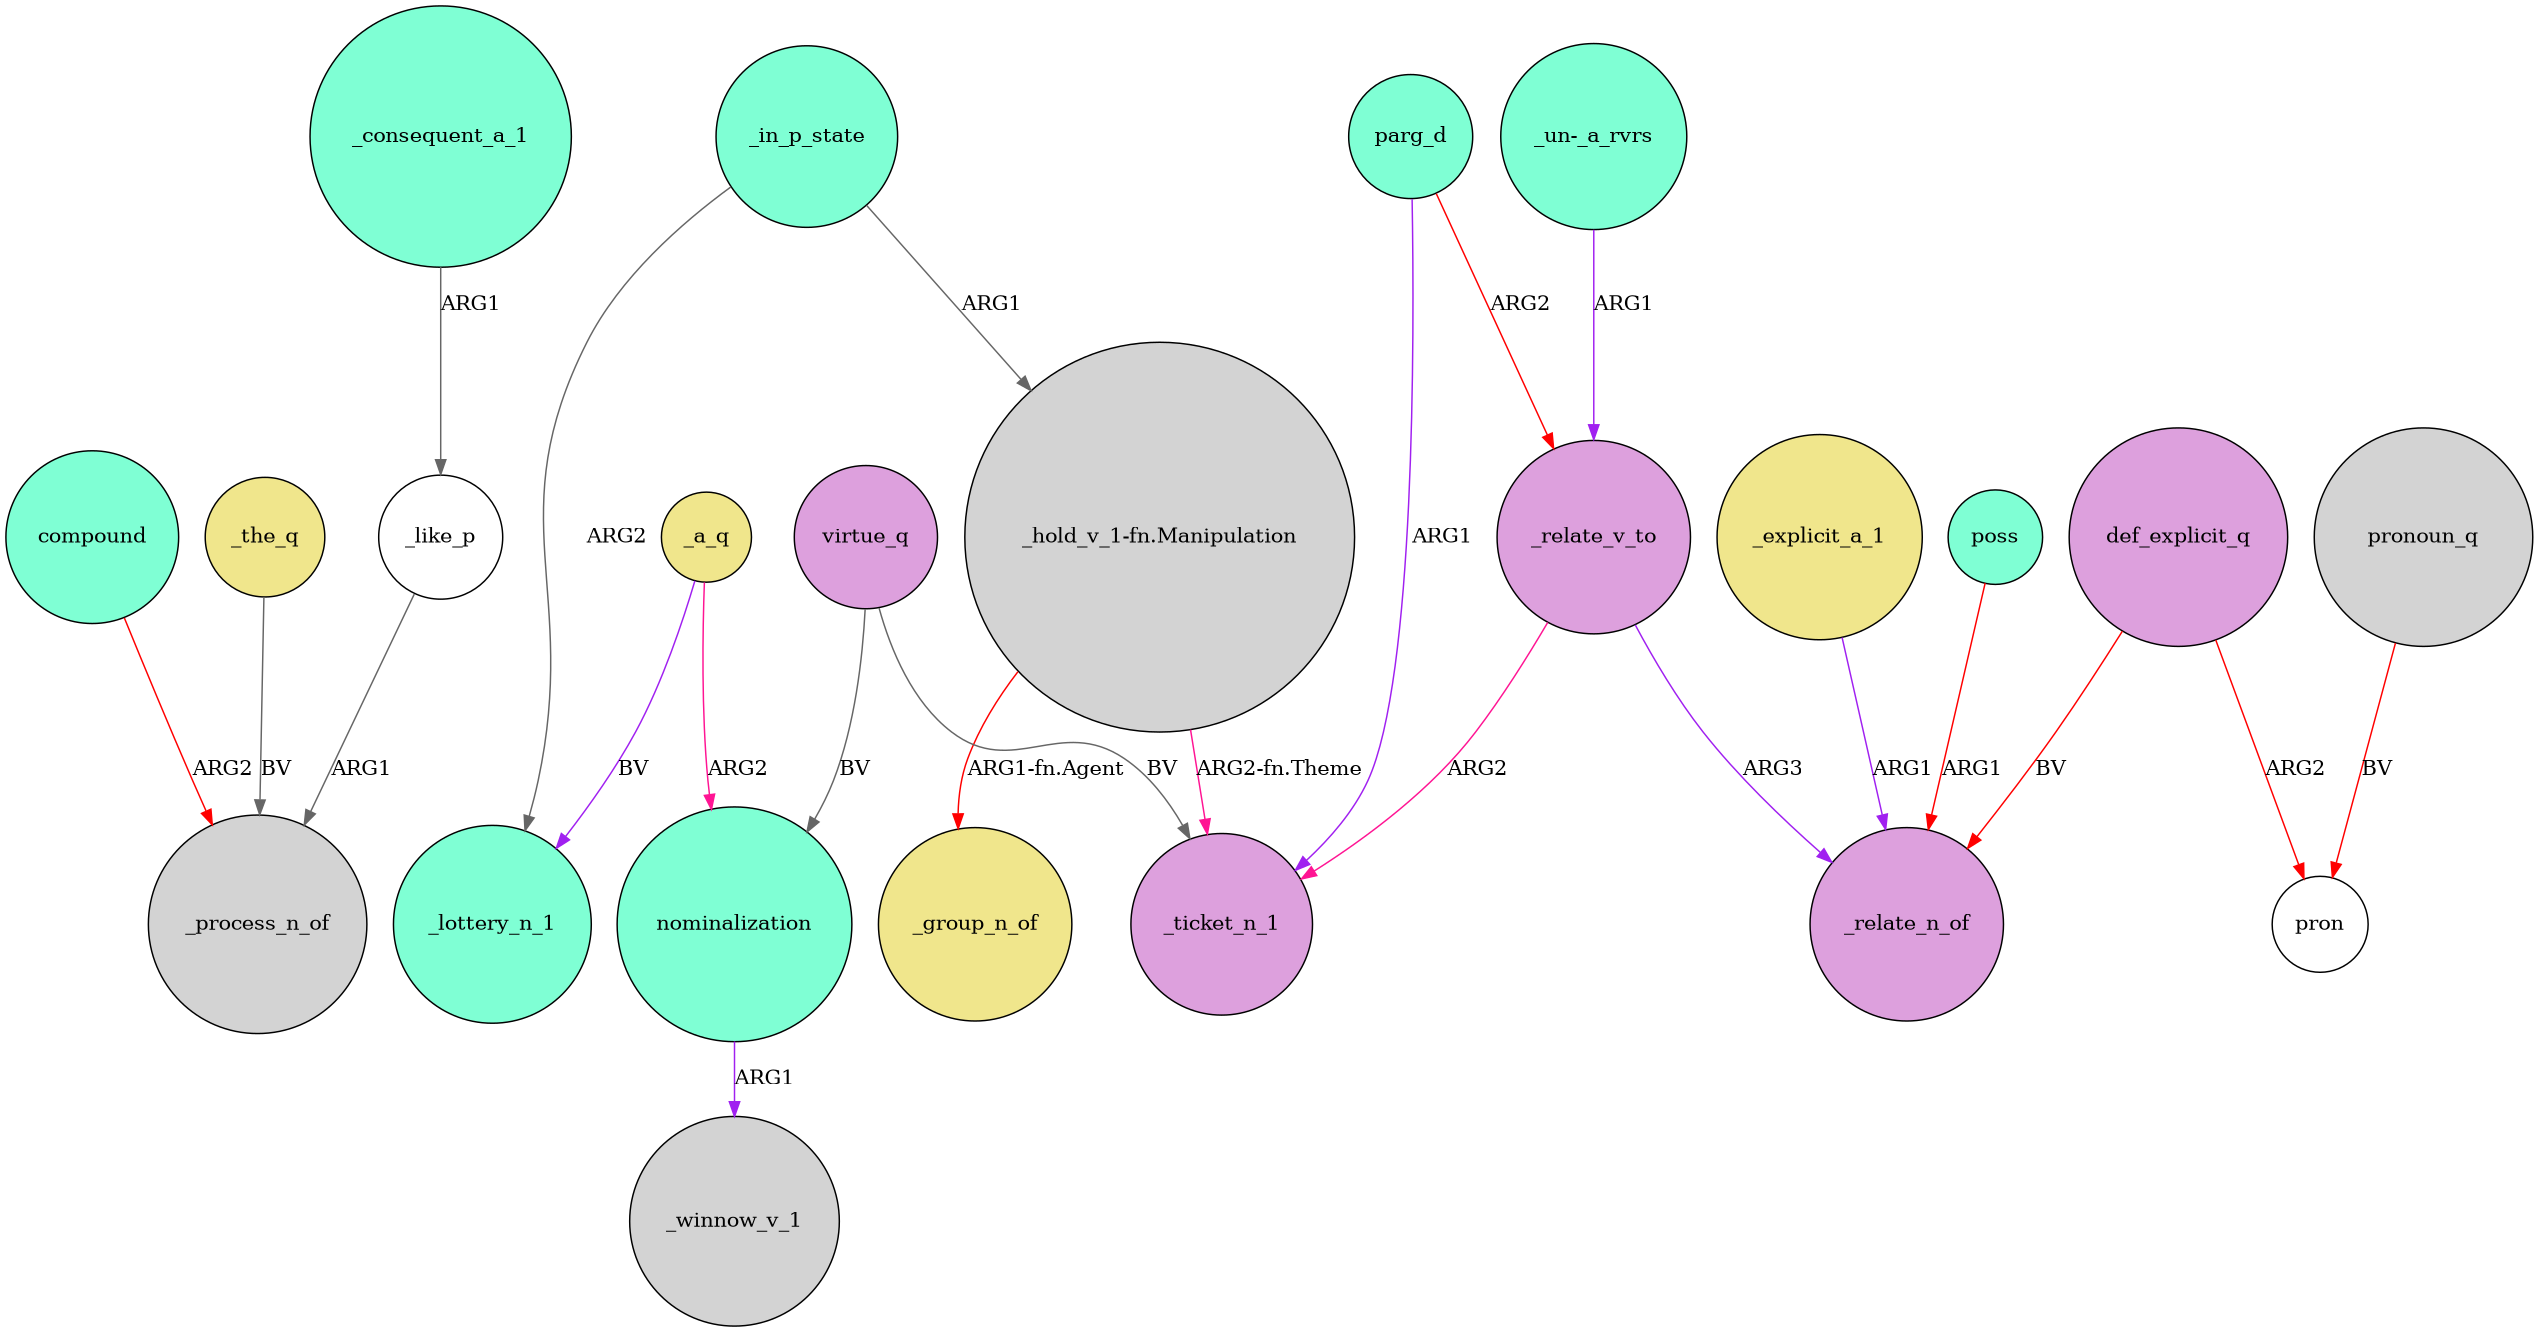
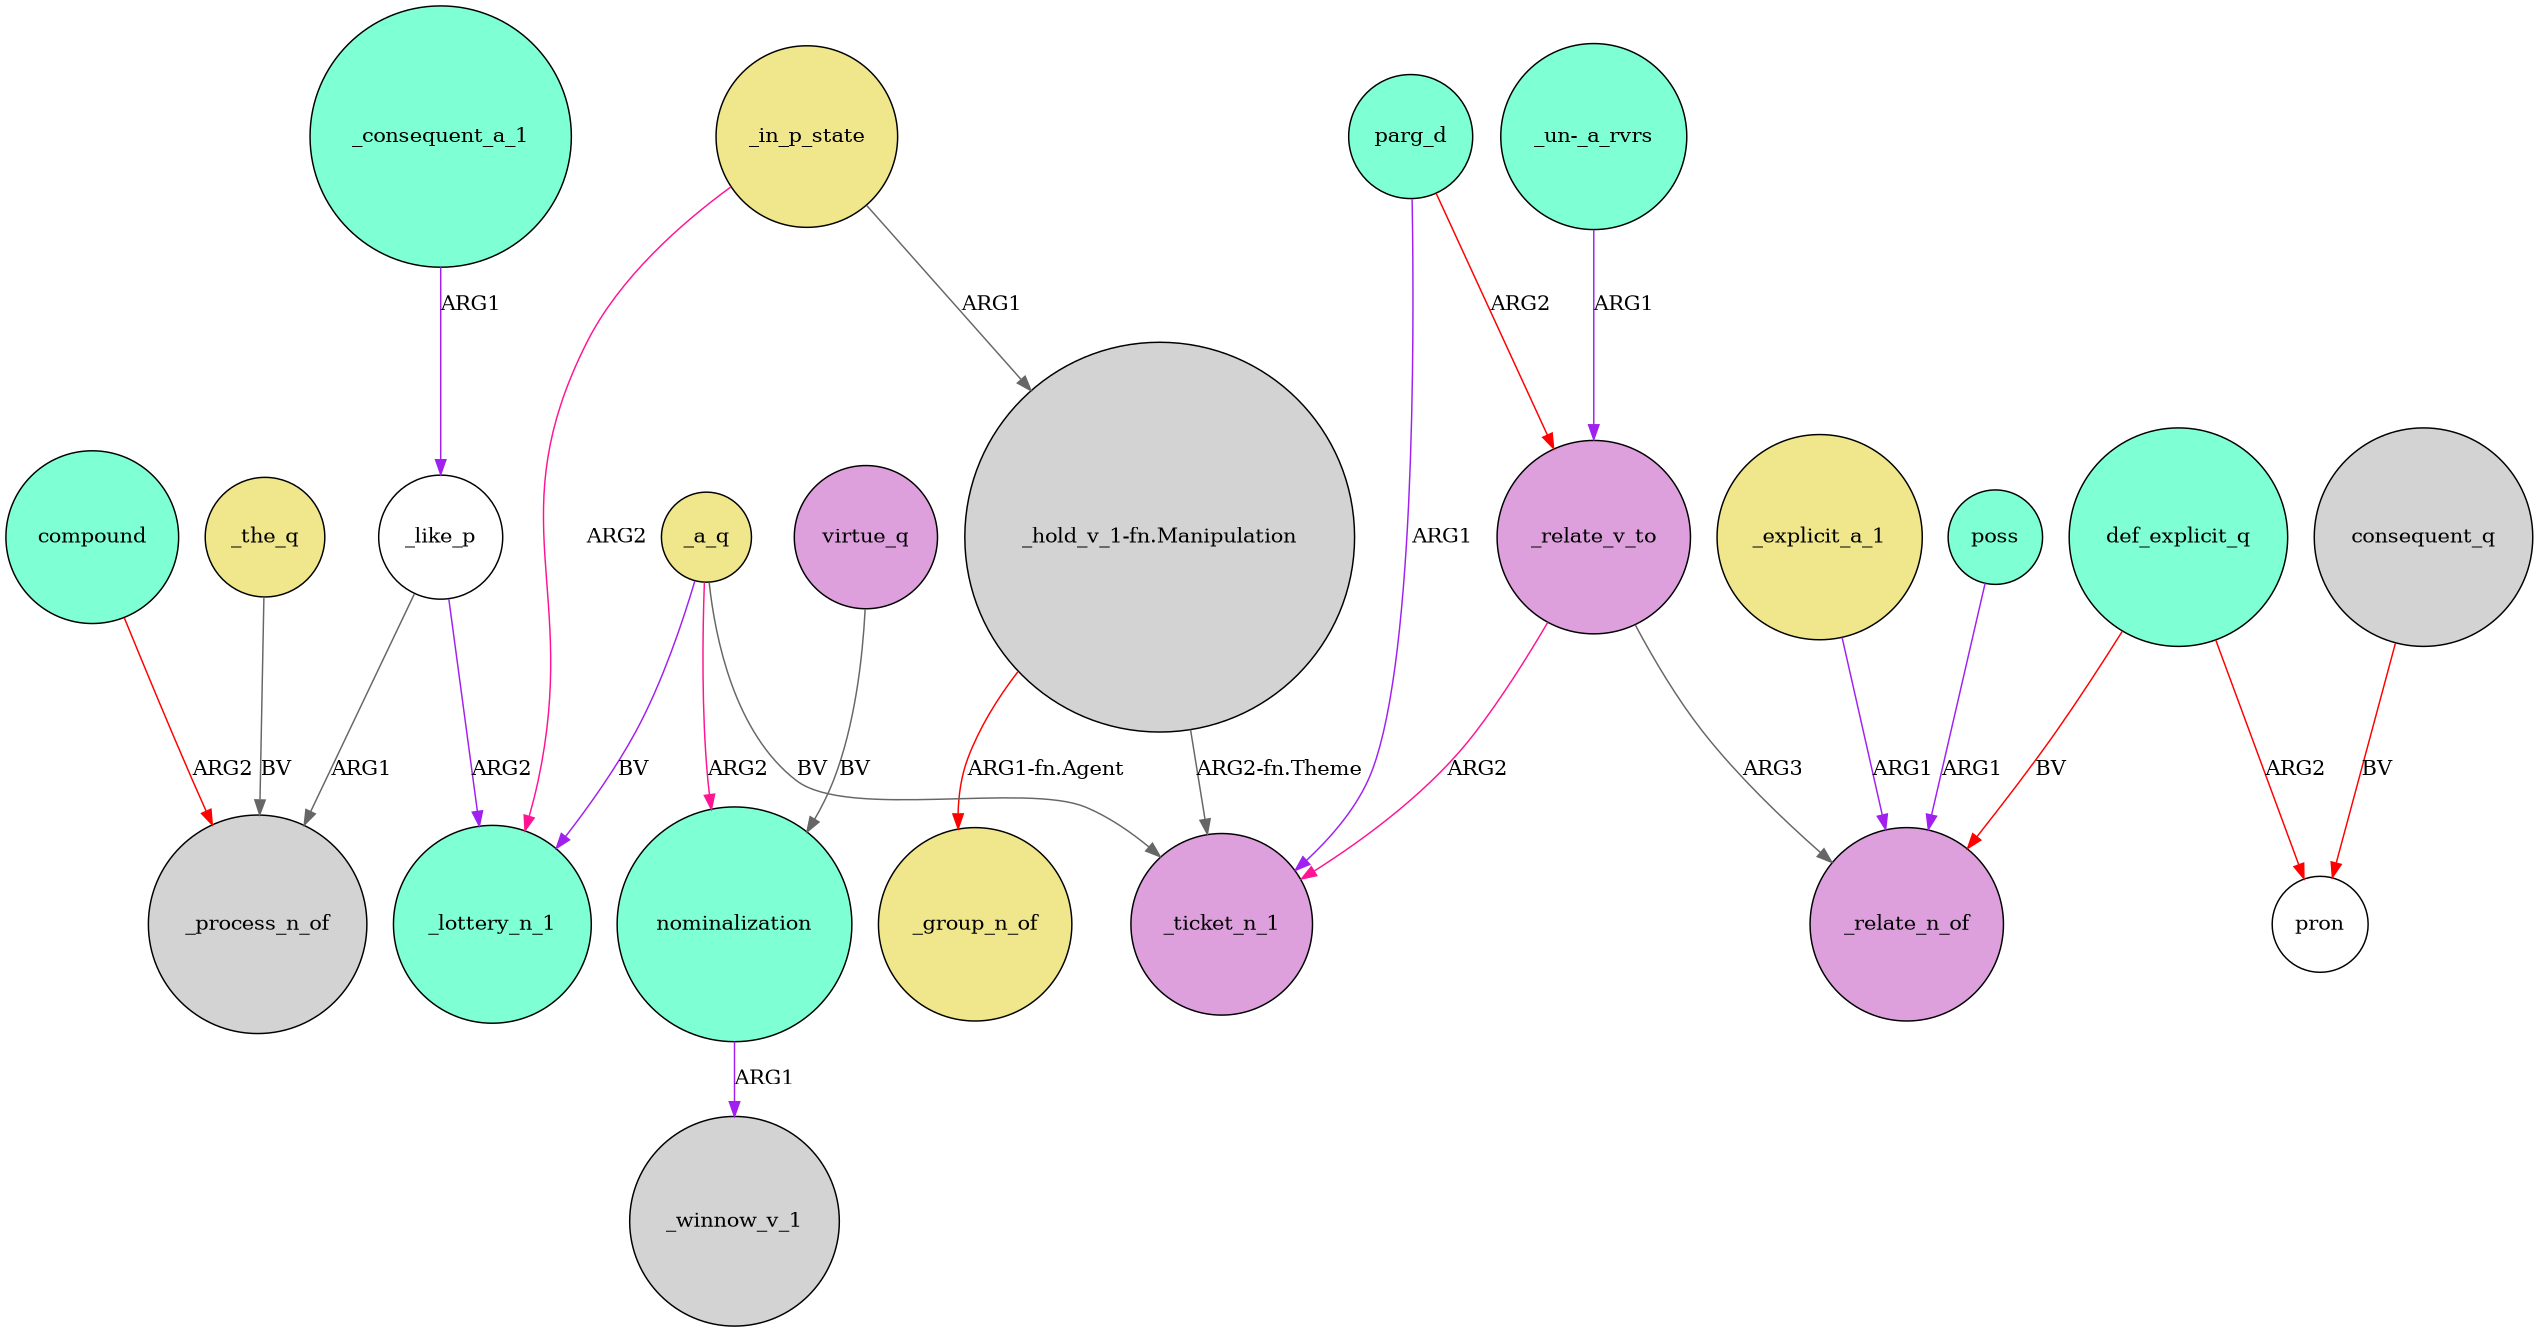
(807, 137) -> (807, 137)
(441, 363) -> (441, 363)
(547, 470) -> (547, 470)
(2178, 537) -> (2178, 537)
(2423, 537) -> (2423, 537)
(1958, 699) -> (1958, 699)
none -> (463, 705)
(1716, 748) -> (1716, 748)
(1010, 750) -> (866, 798)
(1198, 775) -> (1198, 775)
